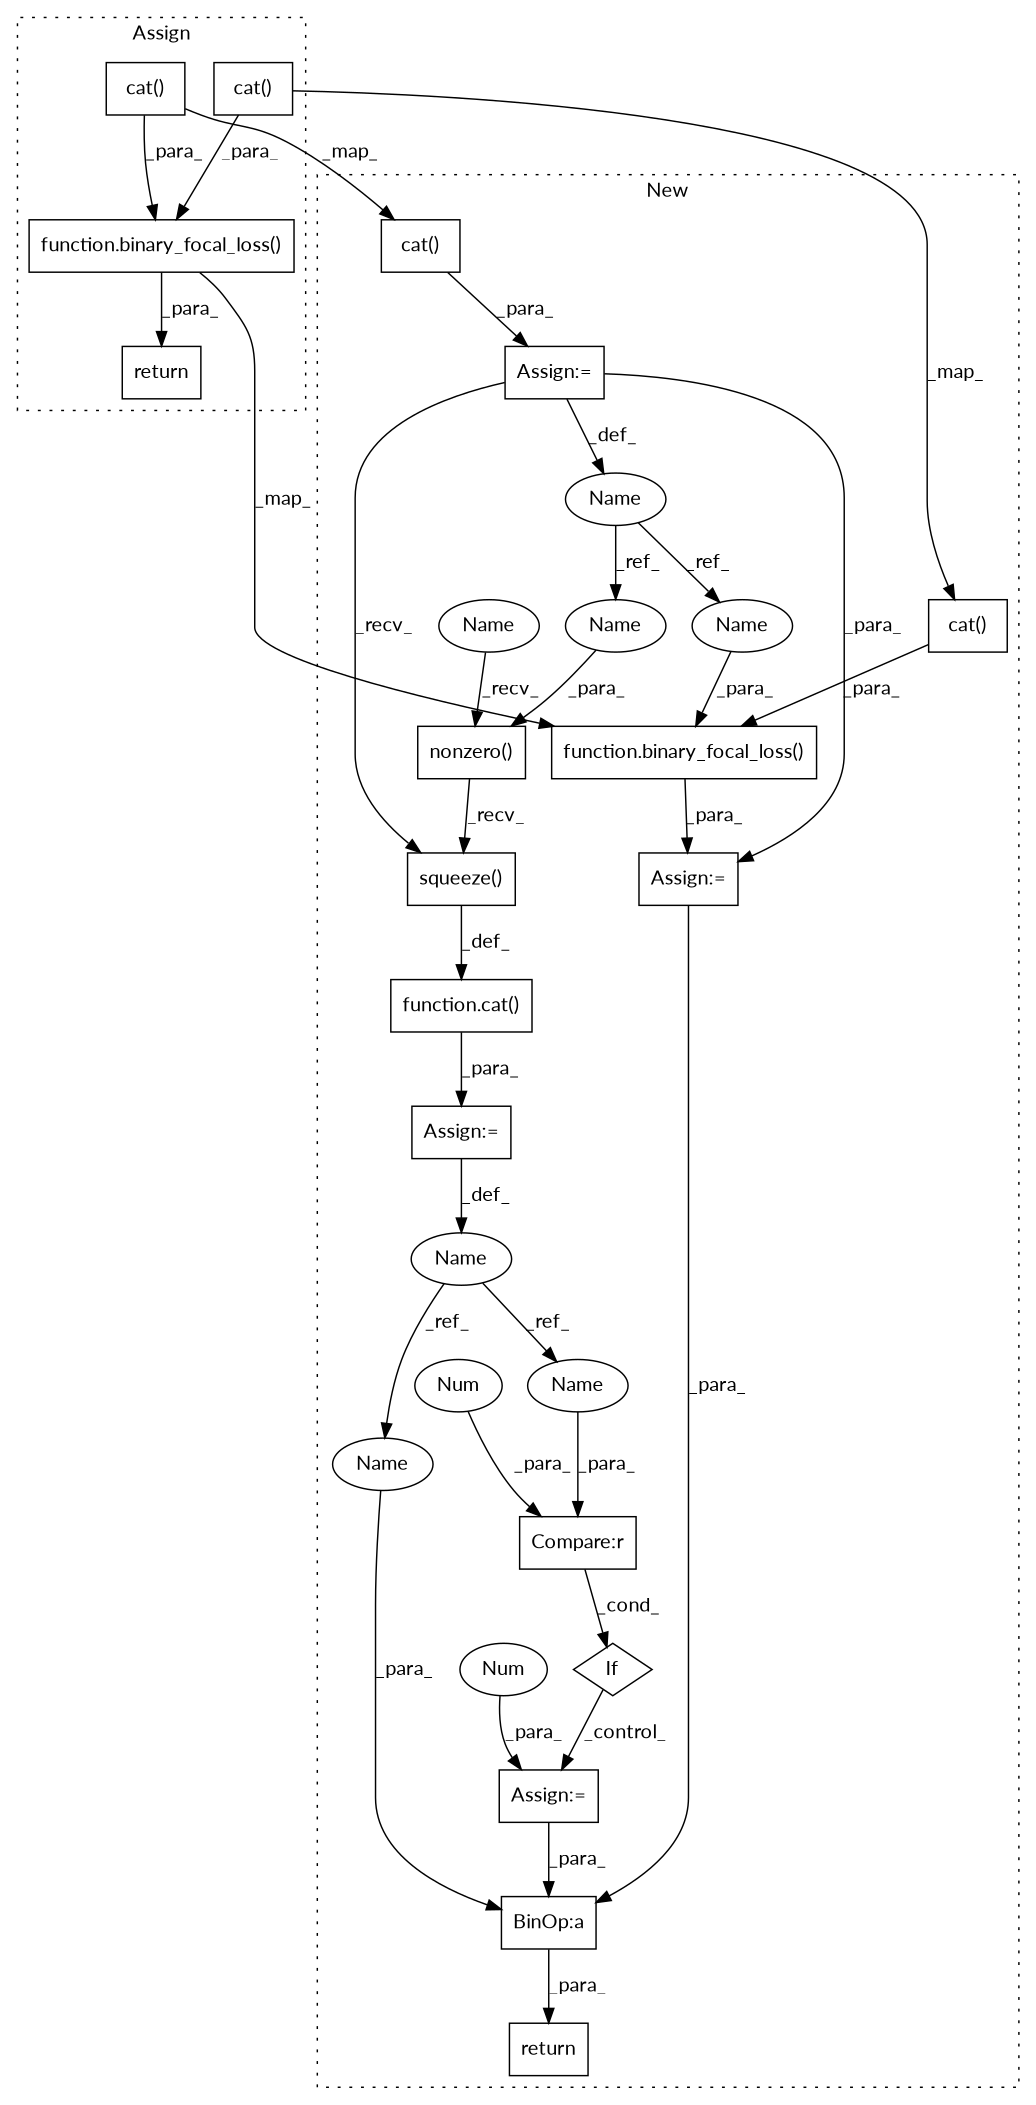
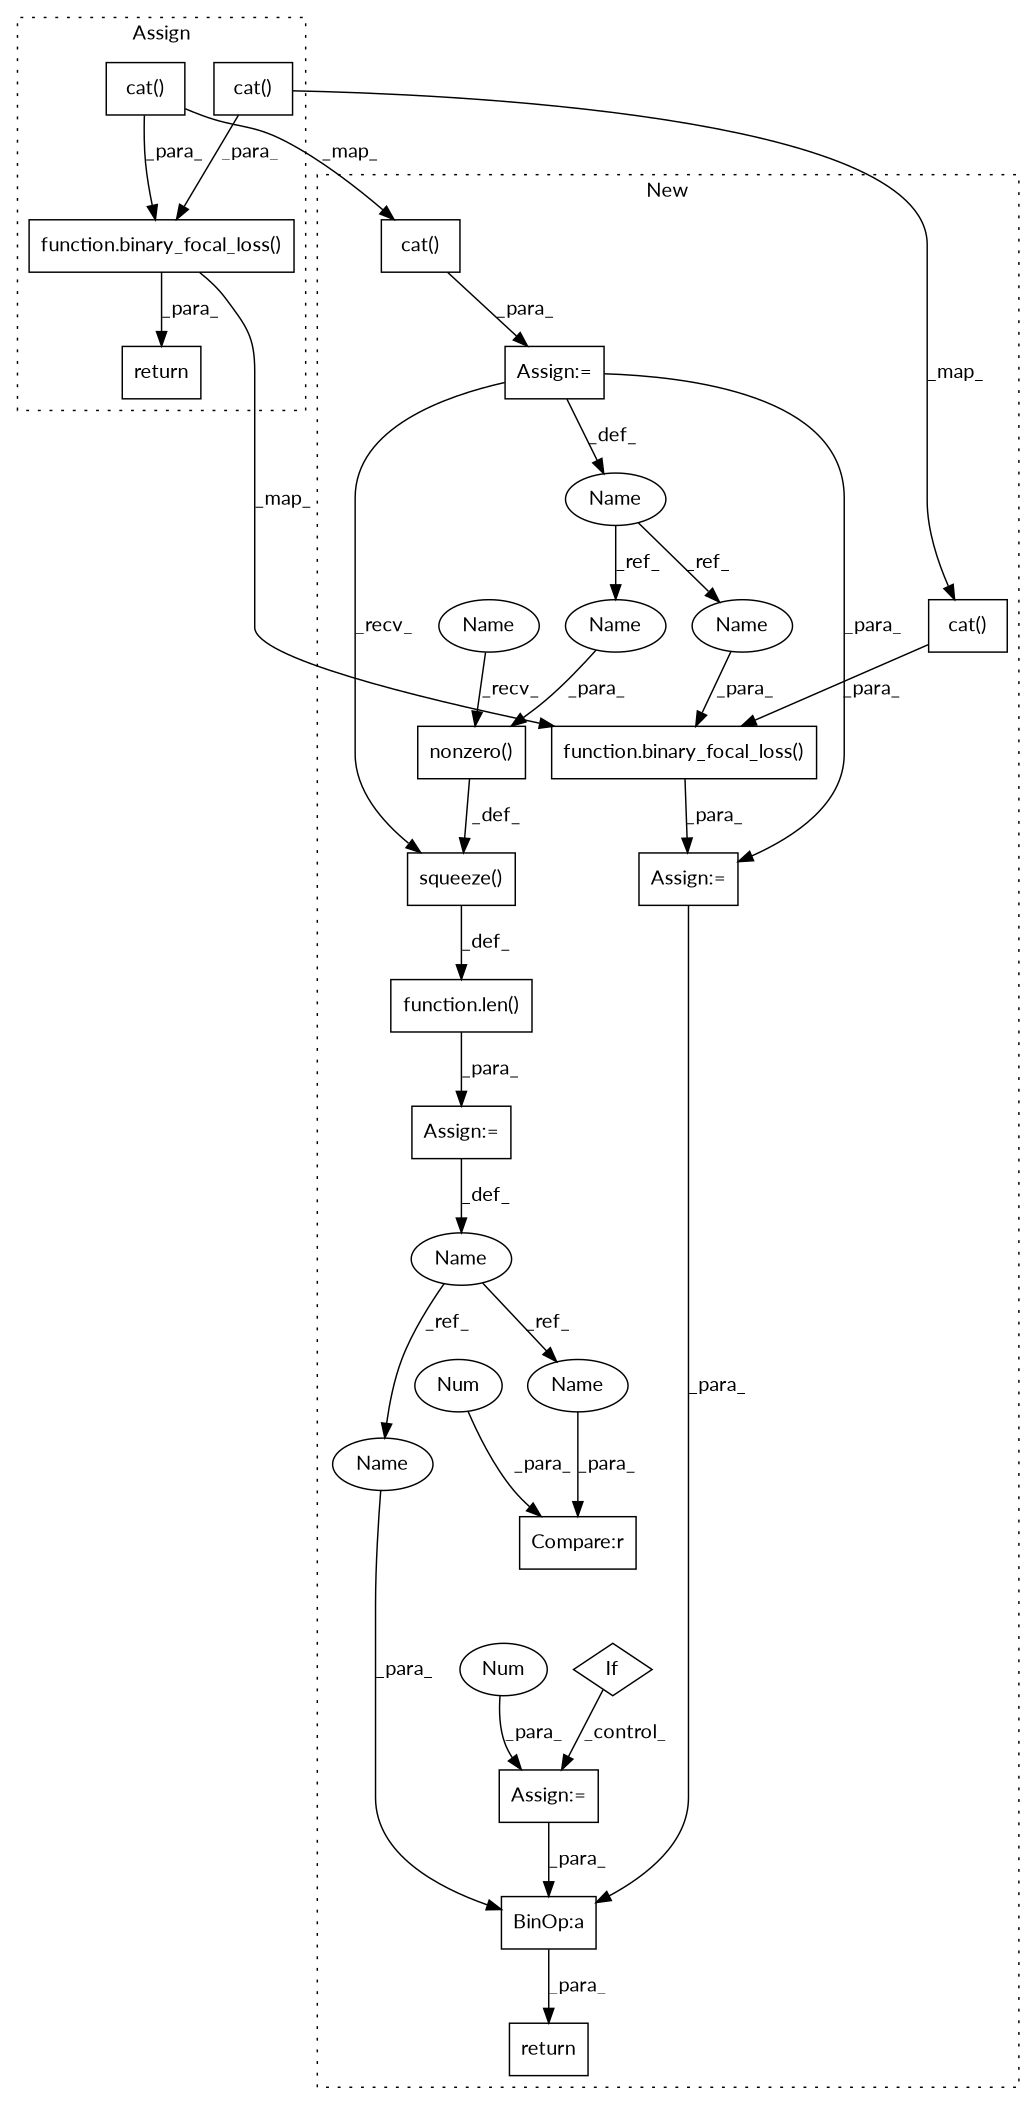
(496, 816) -> (496, 816)
(461, 1006) -> (461, 1006)
(594, 1601) -> none
